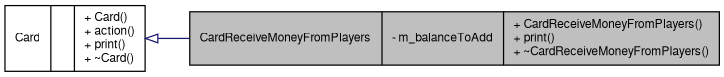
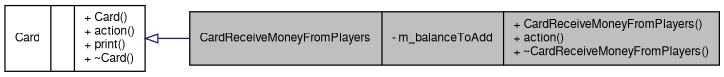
(535, 38) -> (539, 38)
